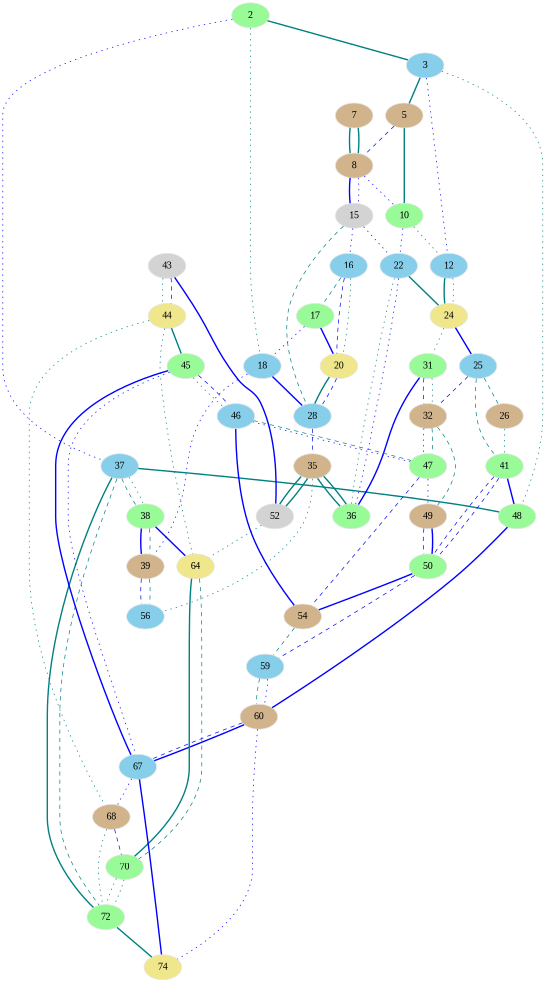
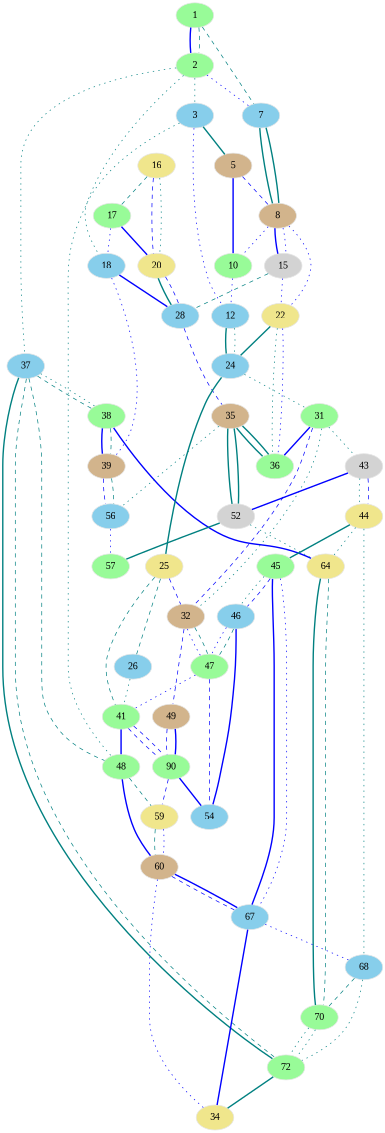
none -> (195, 15)
(338, 40) -> (195, 91)
none -> (228, 90)
(354, 116) -> (261, 116)
(404, 166) -> (233, 216)
(3, 185) -> (22, 160)
(351, 241) -> none
(401, 241) -> (311, 265)
(427, 241) -> (232, 286)
(349, 266) -> (157, 166)
(399, 266) -> (280, 316)
(449, 316) -> (230, 366)
(463, 341) -> (185, 462)
(478, 366) -> (164, 566)
(504, 416) -> (133, 667)
none -> (342, 441)
(455, 466) -> (178, 667)
(346, 490) -> (42, 583)
(428, 491) -> (165, 692)
none -> (111, 566)
(428, 566) -> (171, 767)
(303, 617) -> (209, 817)
(284, 642) -> (140, 792)
(265, 667) -> (159, 817)
(111, 817) -> (364, 967)
(118, 842) -> (342, 992)
(163, 967) -> (215, 1118)
